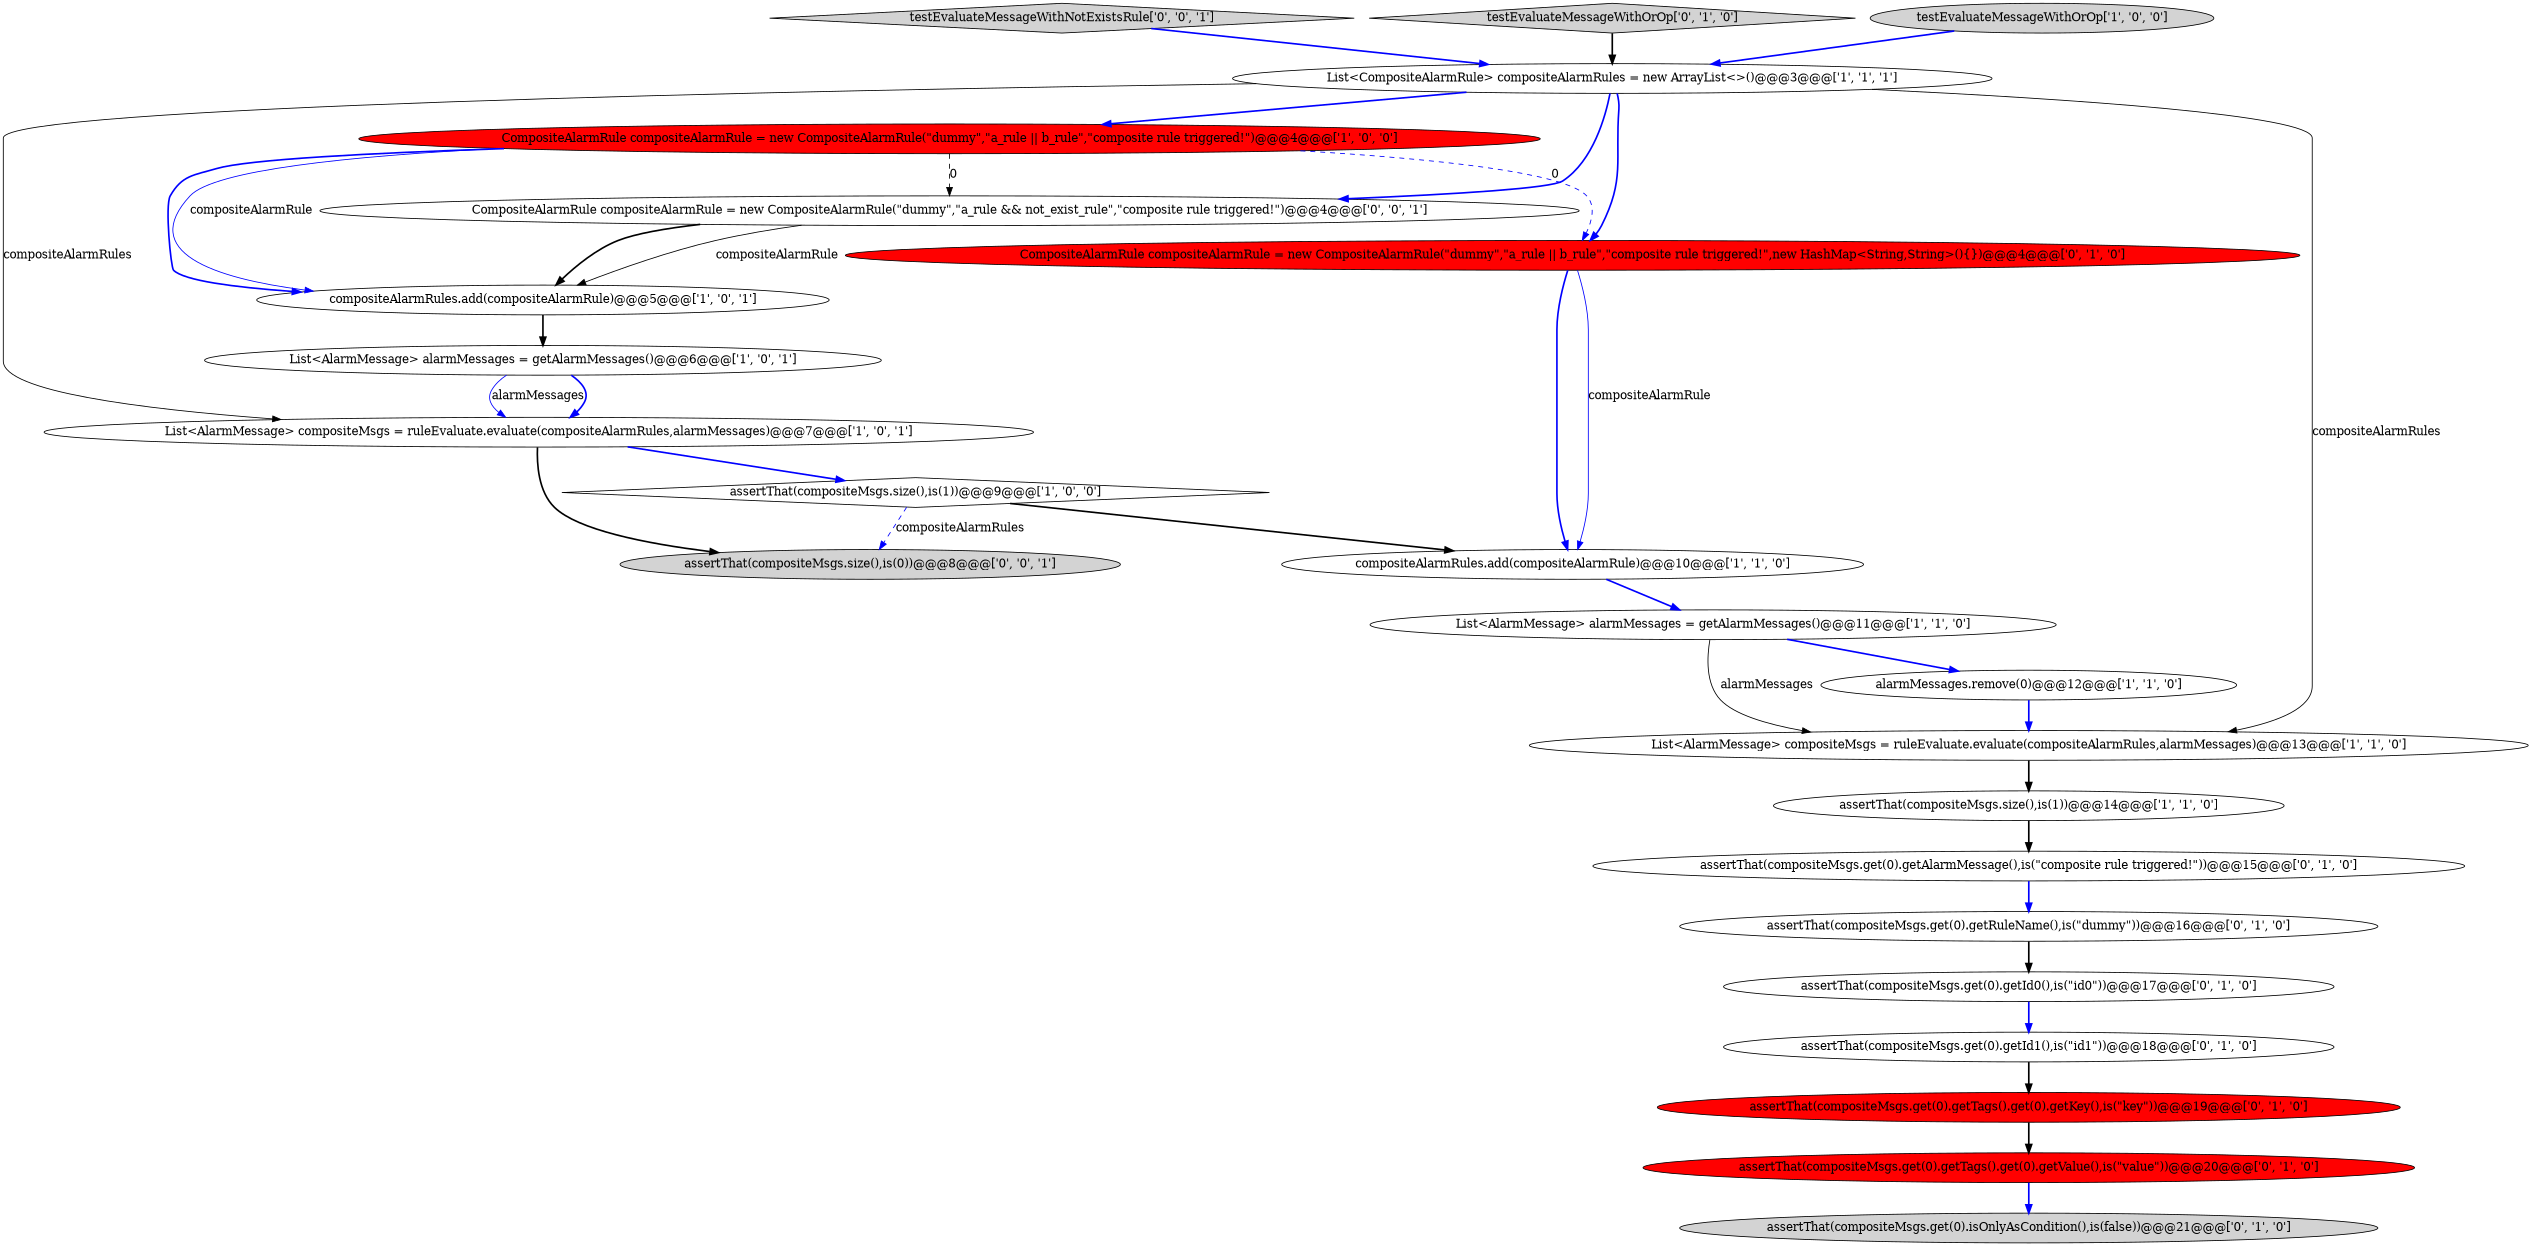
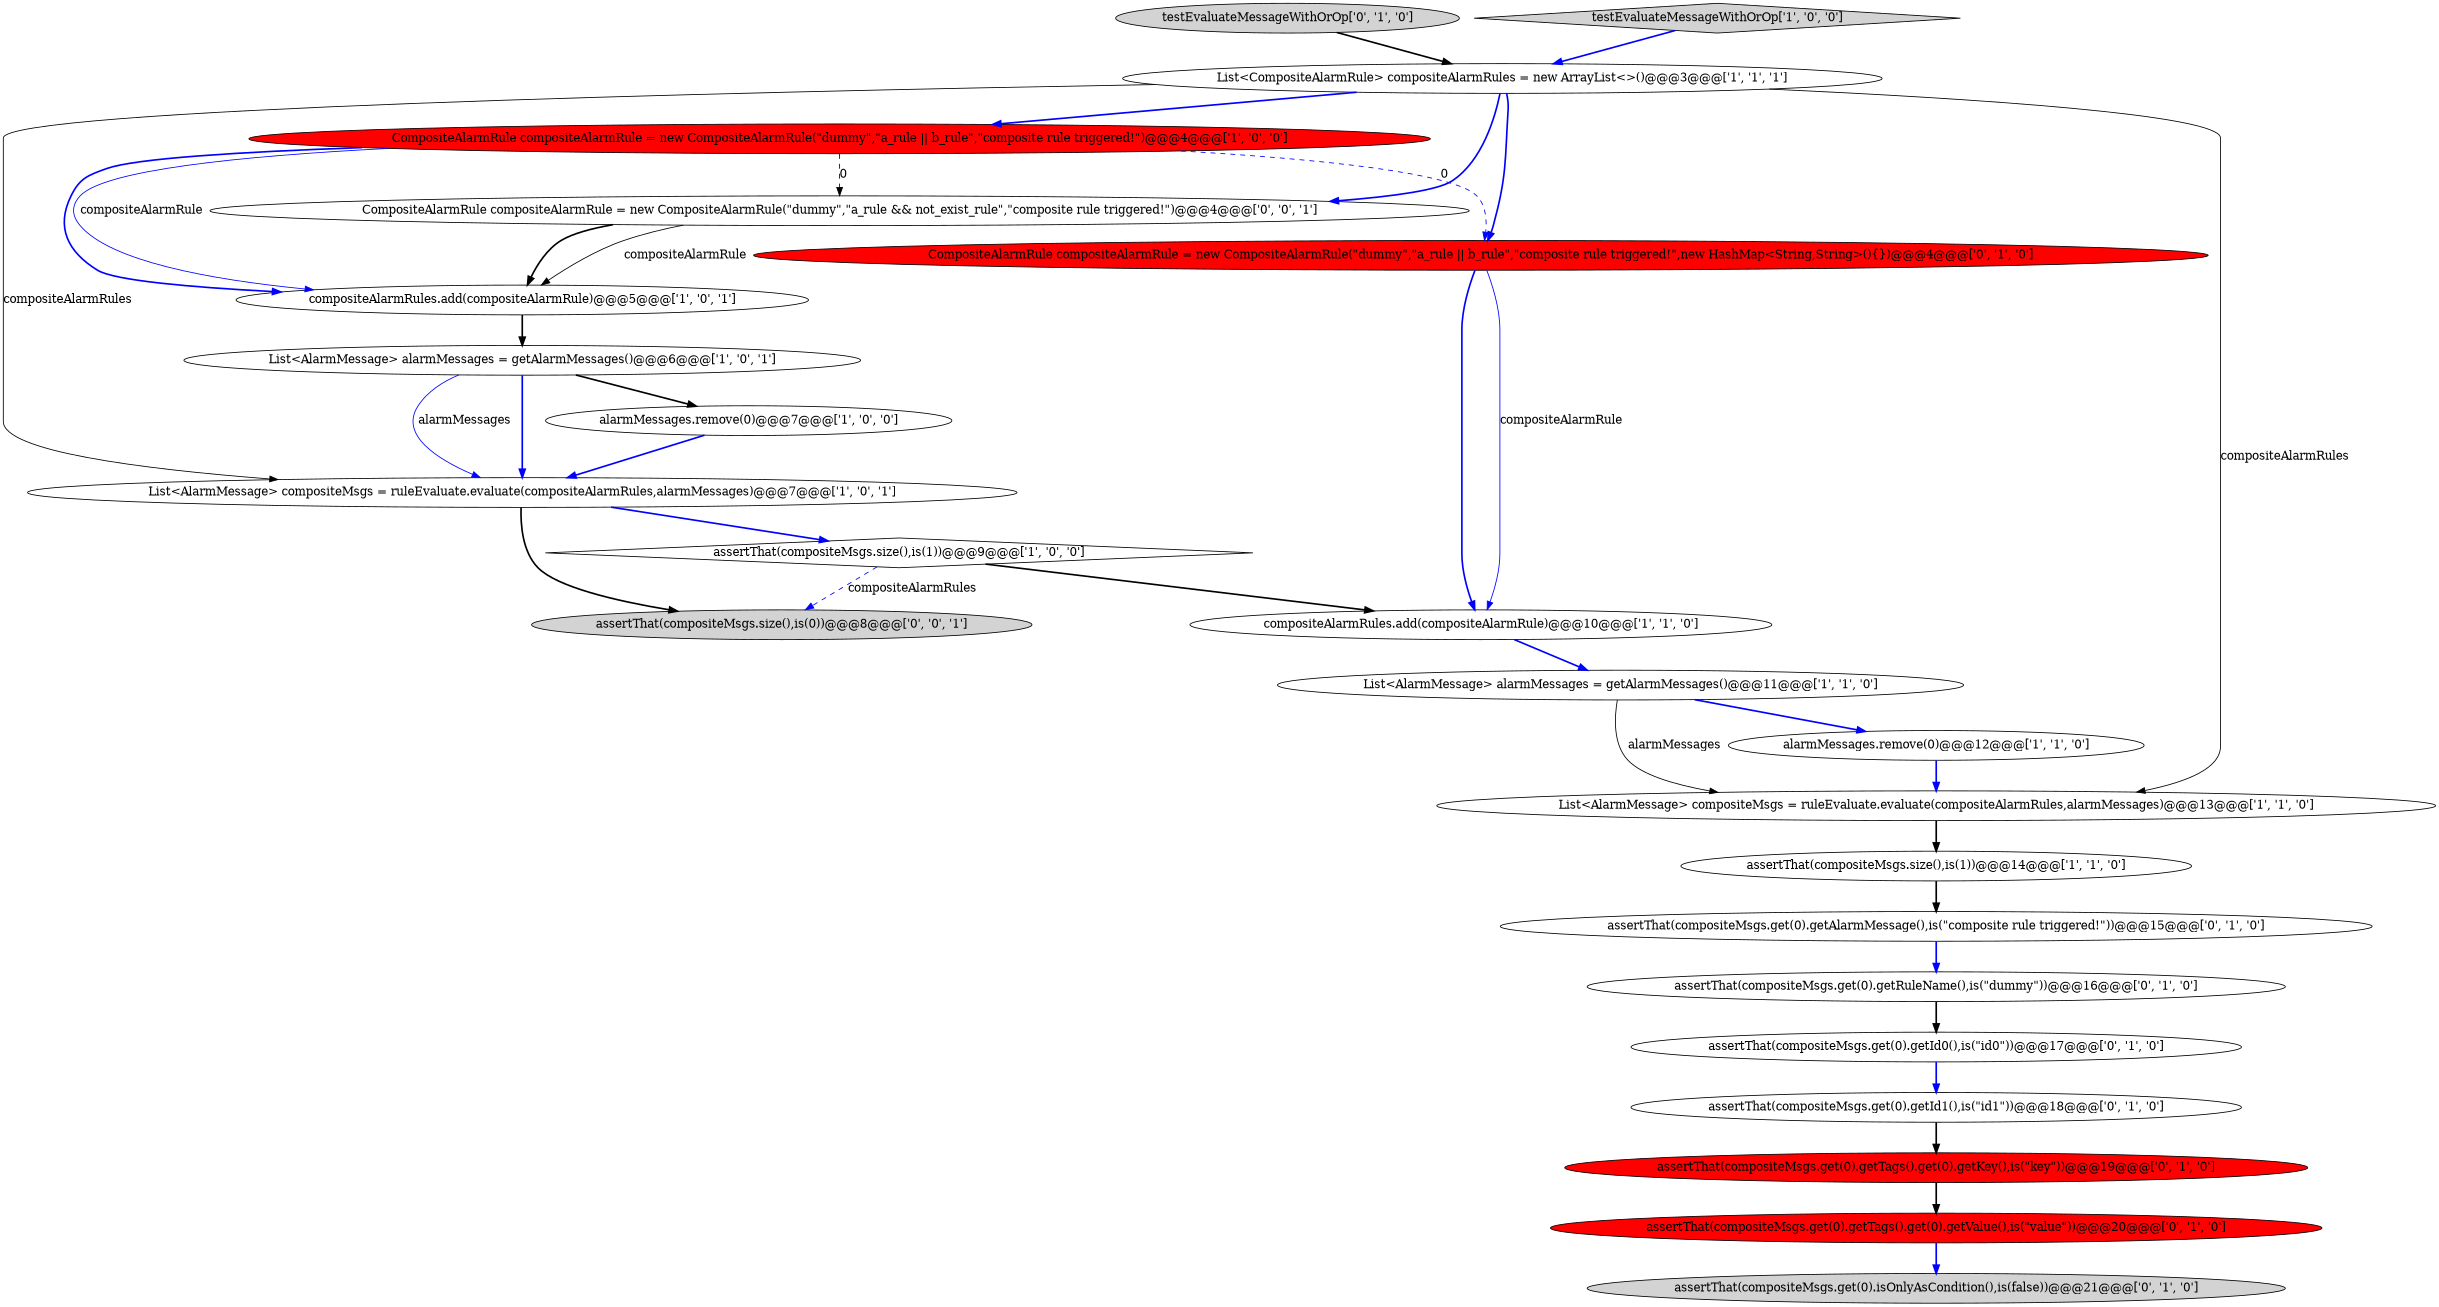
(1062, 18) -> none
(1612, 18) -> (1288, 18)
(2042, 18) -> (1717, 18)
none -> (749, 421)
